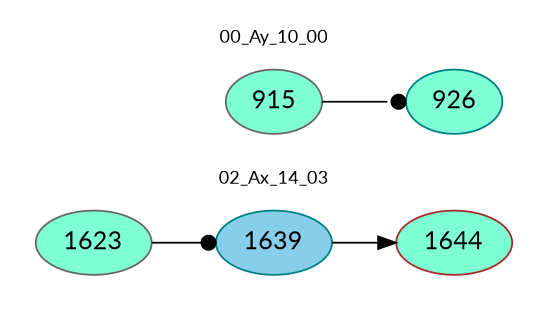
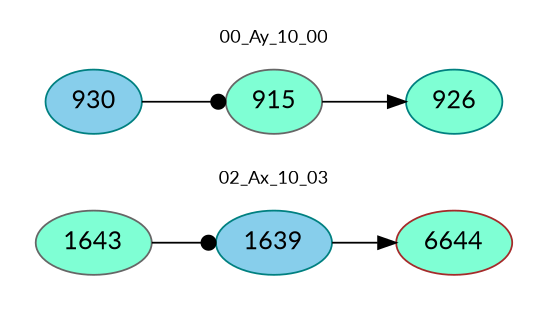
none -> (94, 102)
(355, 102) -> (355, 102)
(274, 179) -> (274, 179)
(94, 243) -> (94, 243)
(454, 243) -> (454, 243)
